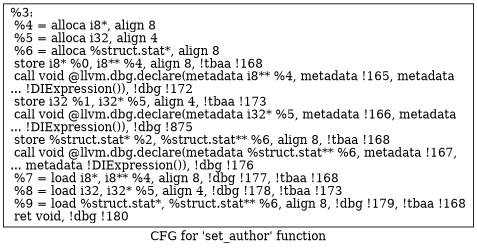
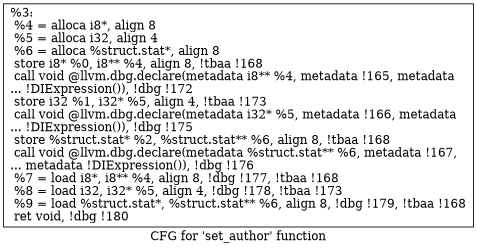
(102, 128) -> (102, 128)
